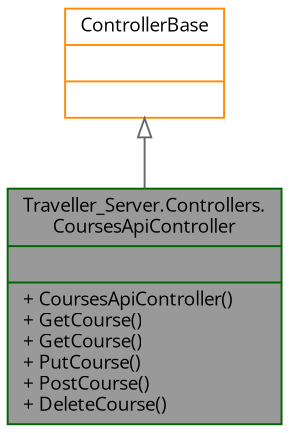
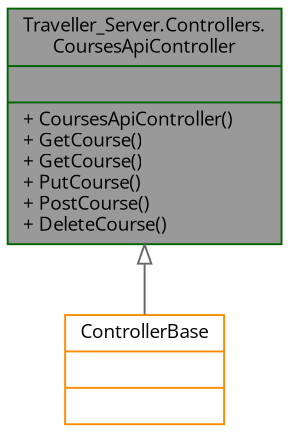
(145, 163) -> (145, 289)
